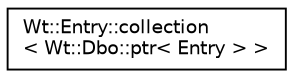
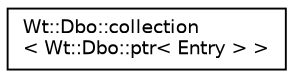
(147, 39) -> (147, 39)
